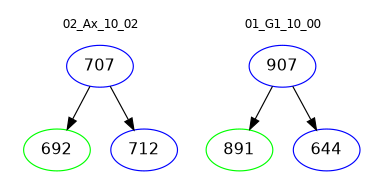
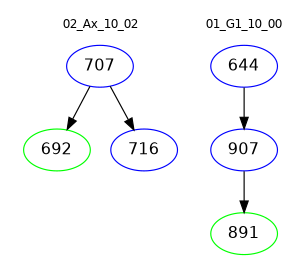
(302, 103) -> (244, 102)
(144, 150) -> (144, 150)
